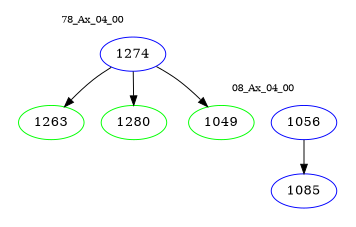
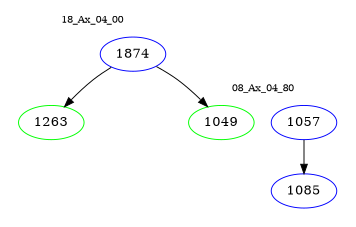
(93, 20) -> (93, 20)
(133, 54) -> (133, 54)
(263, 89) -> (263, 89)
(134, 123) -> none
(304, 123) -> (304, 123)
